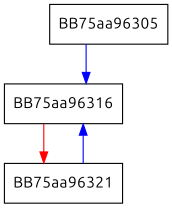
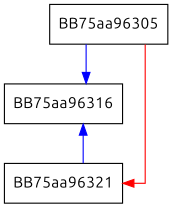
(44, 138) -> (145, 120)
